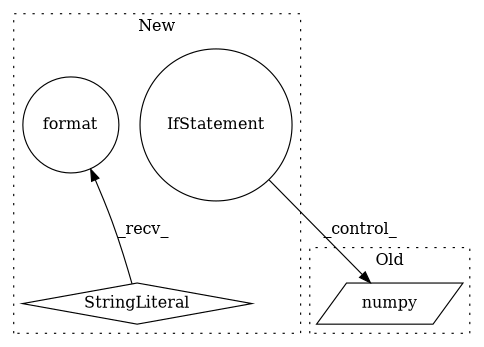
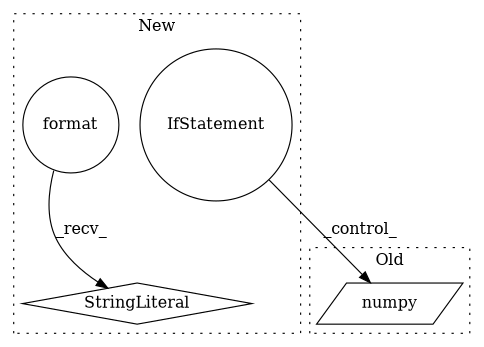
(116, 231) -> (55, 235)
